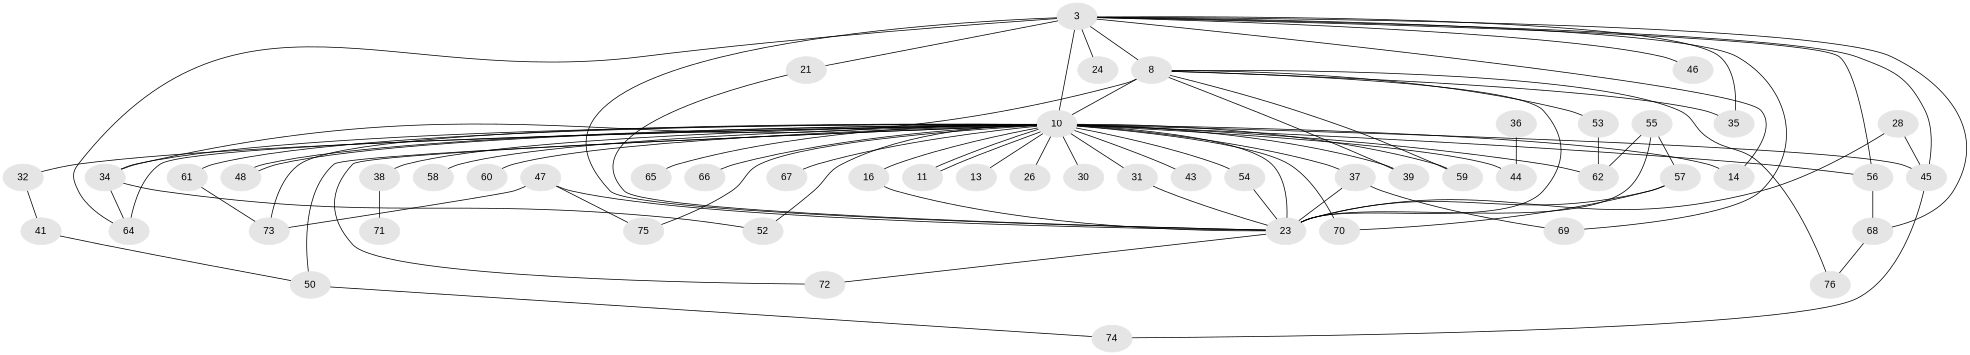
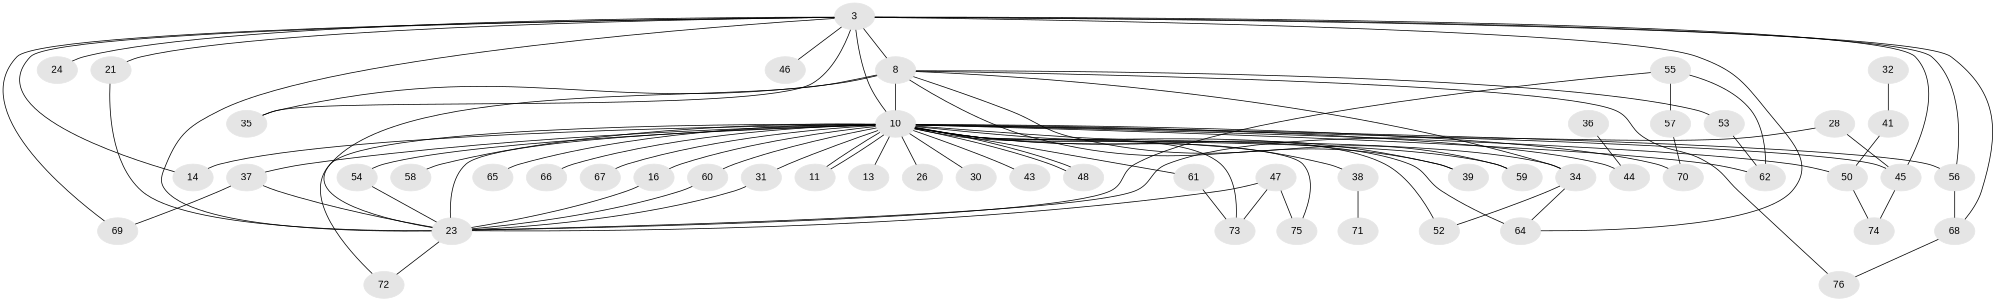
(538, 137) -> none
(1482, 203) -> (583, 214)
